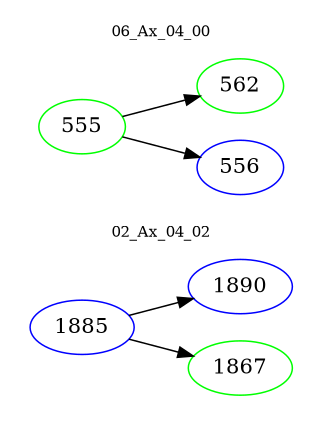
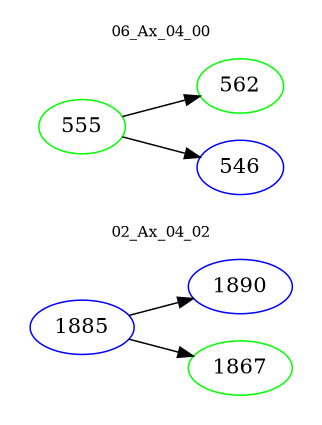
(240, 167) -> (240, 167)
